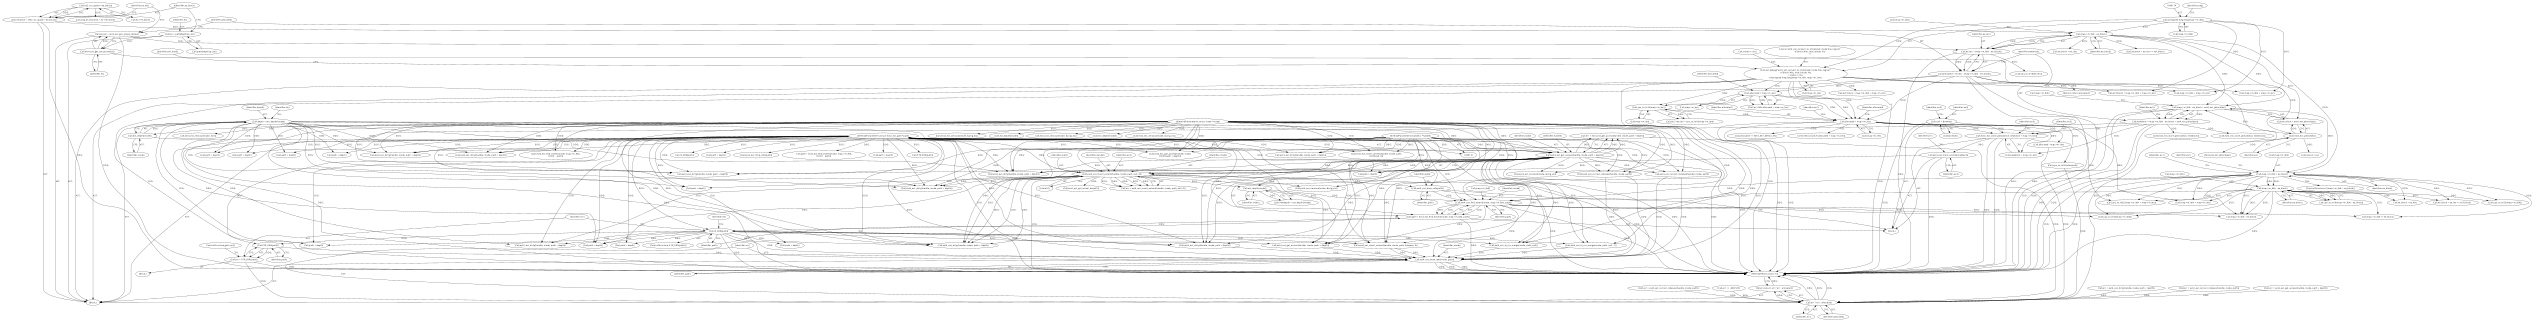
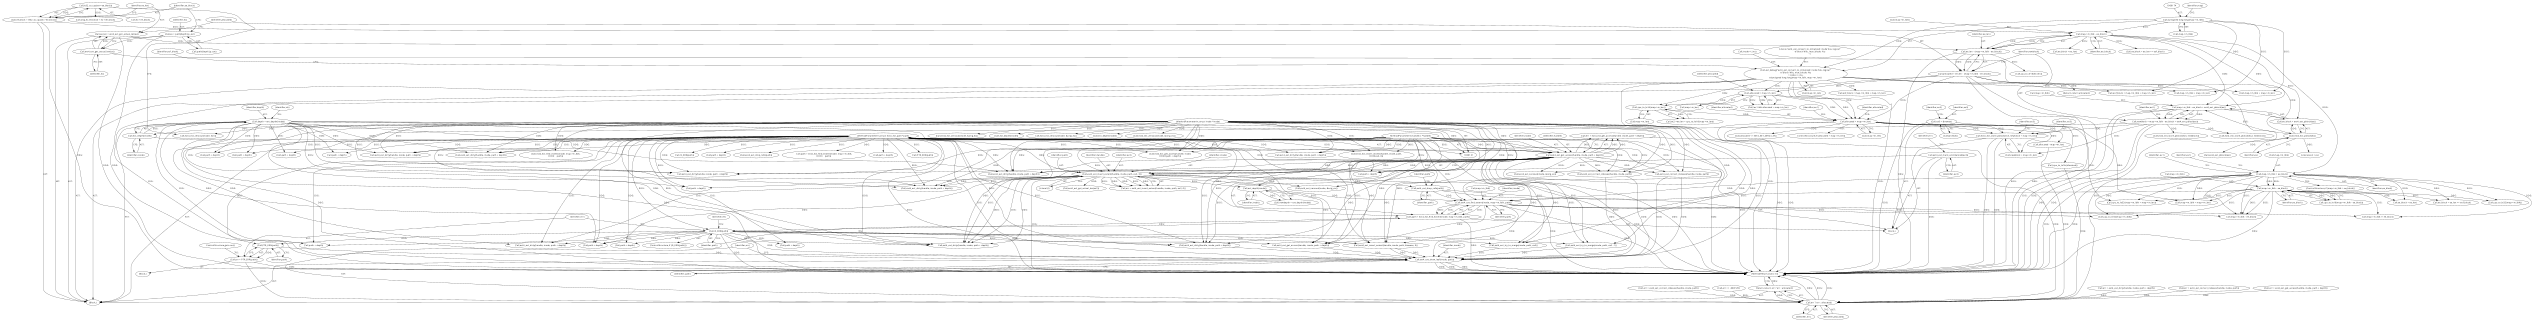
(118, 13) -> (220, 38)
(2320, 116) -> none
none -> (1354, 125)
(1972, 144) -> none
none -> (702, 268)
